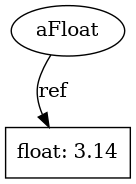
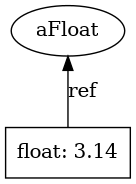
(38, 84) -> (68, 99)
